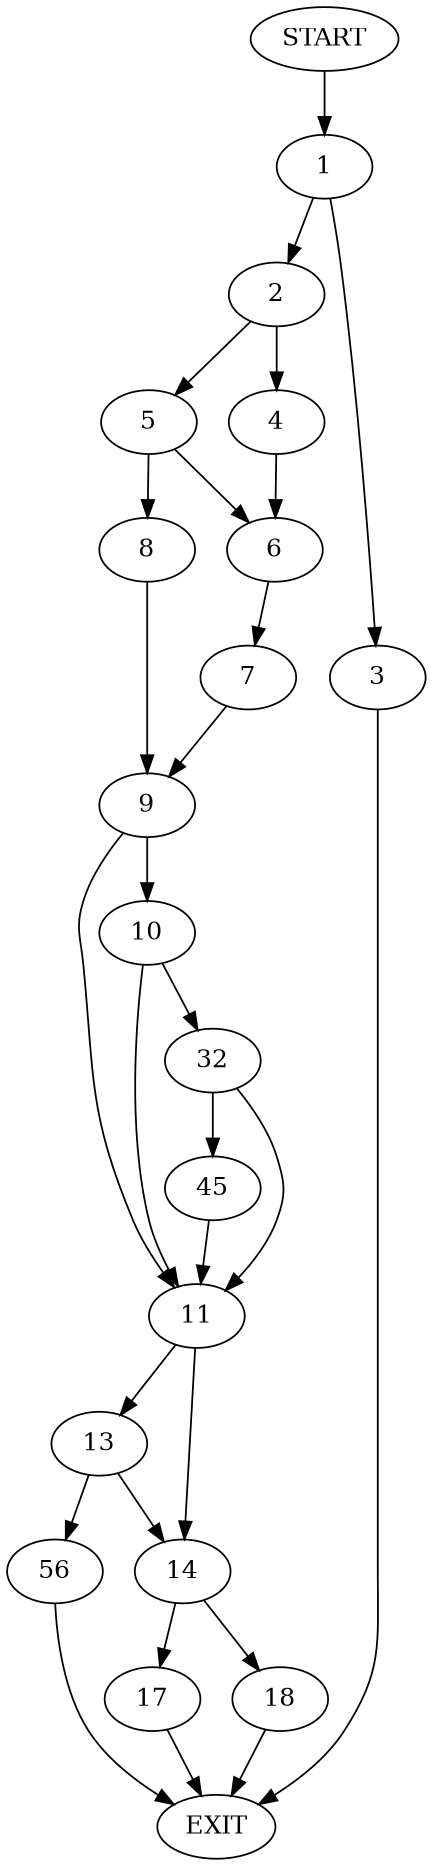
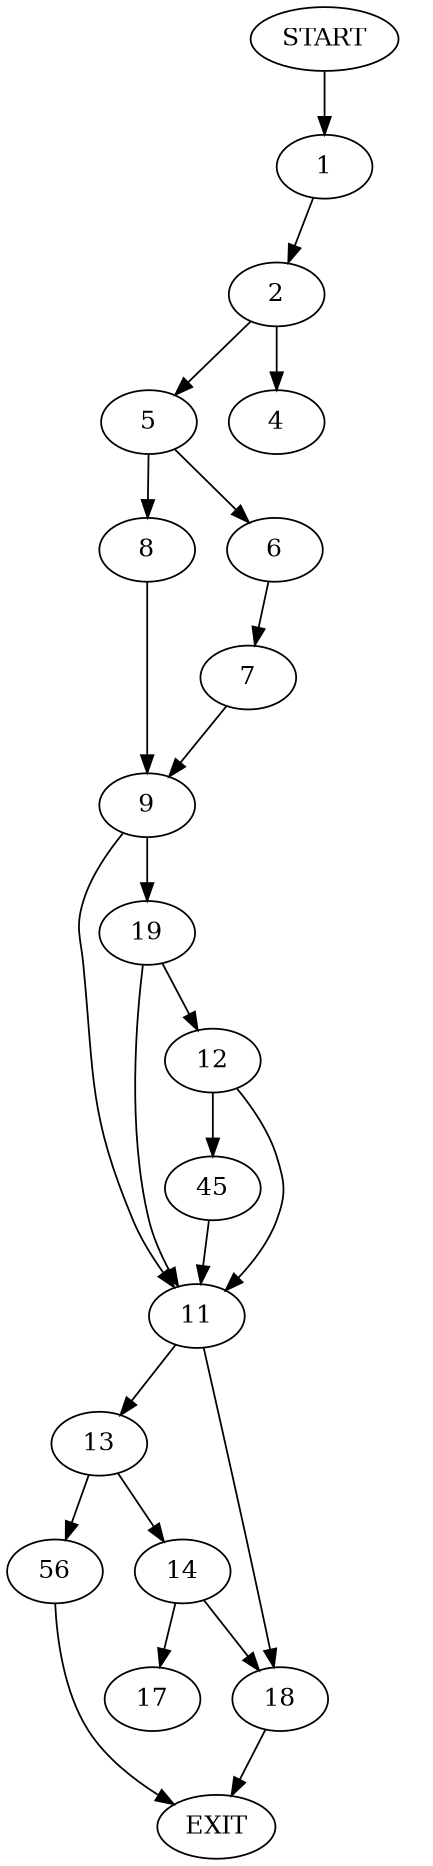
(276, 477) -> none
(378, 678) -> none
(147, 933) -> (147, 933)
(213, 1061) -> (213, 1061)
(190, 1435) -> (237, 1498)
(180, 1755) -> none
